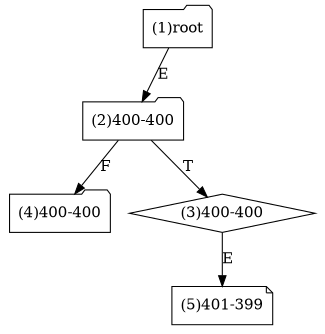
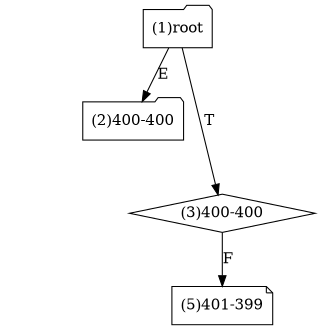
(175, 165) -> (199, 116)
(60, 213) -> none
(228, 259) -> (228, 259)
